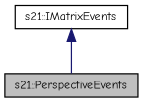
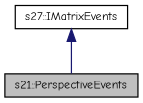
(71, 17) -> (71, 17)
